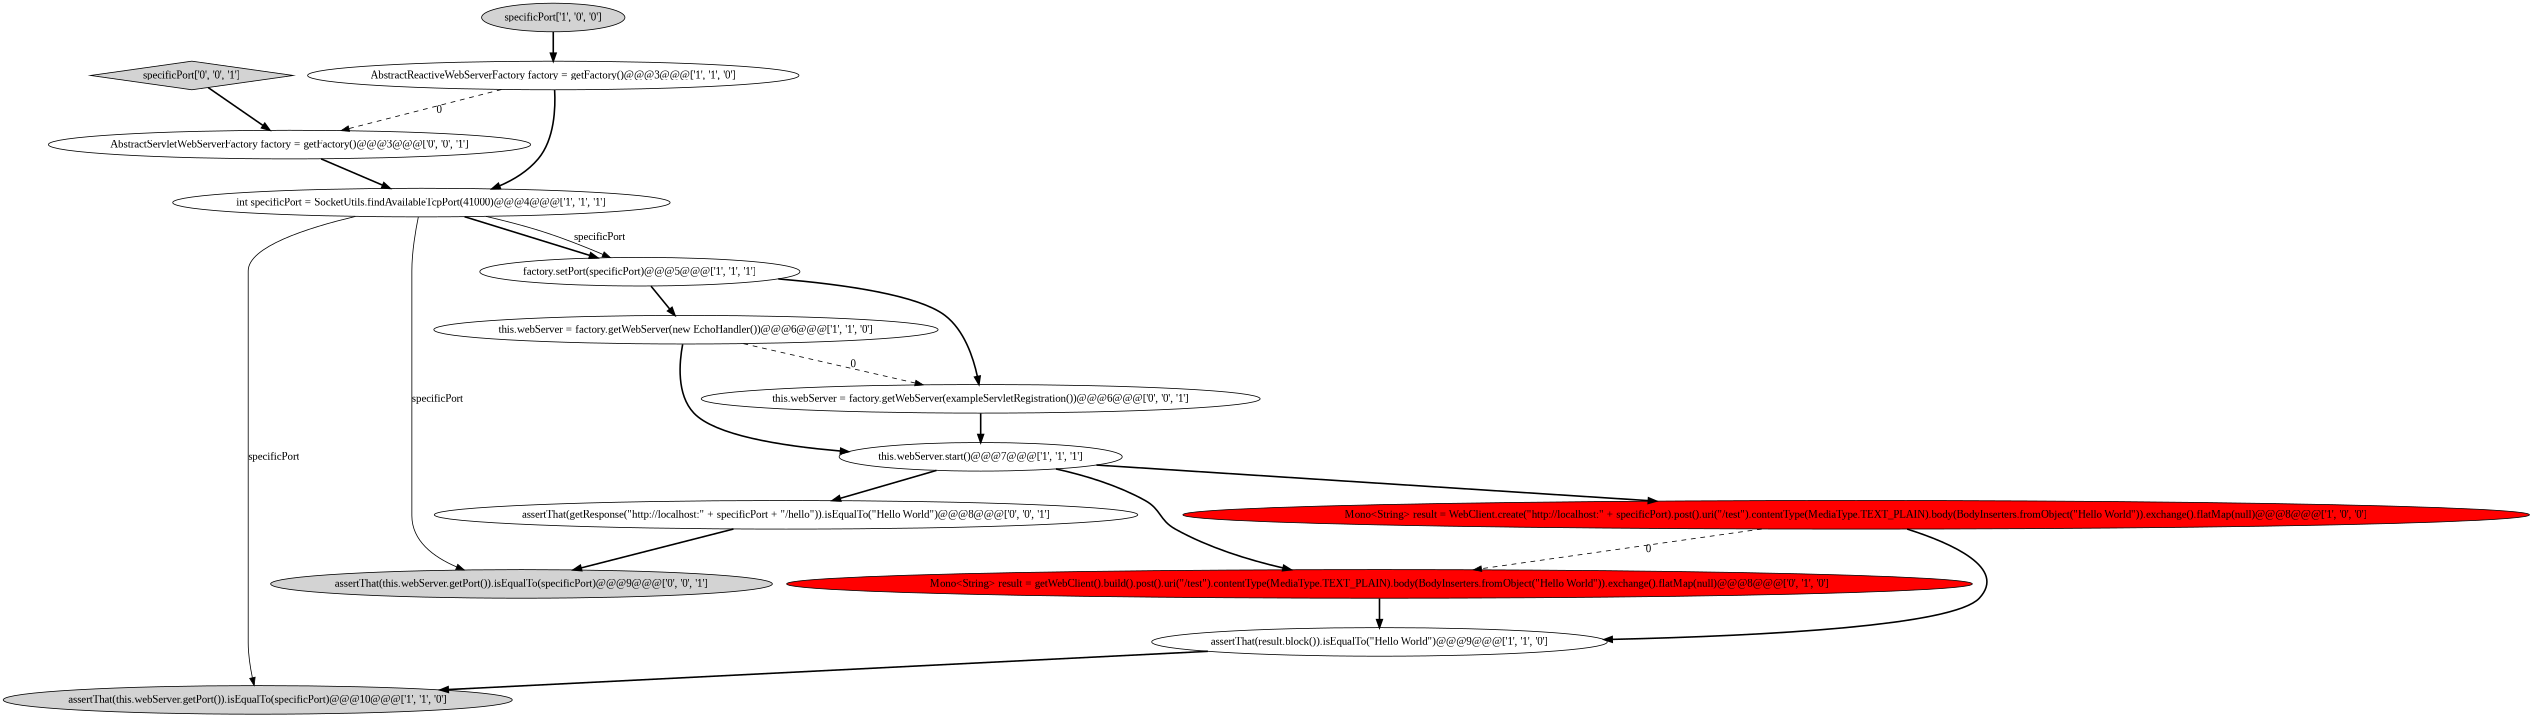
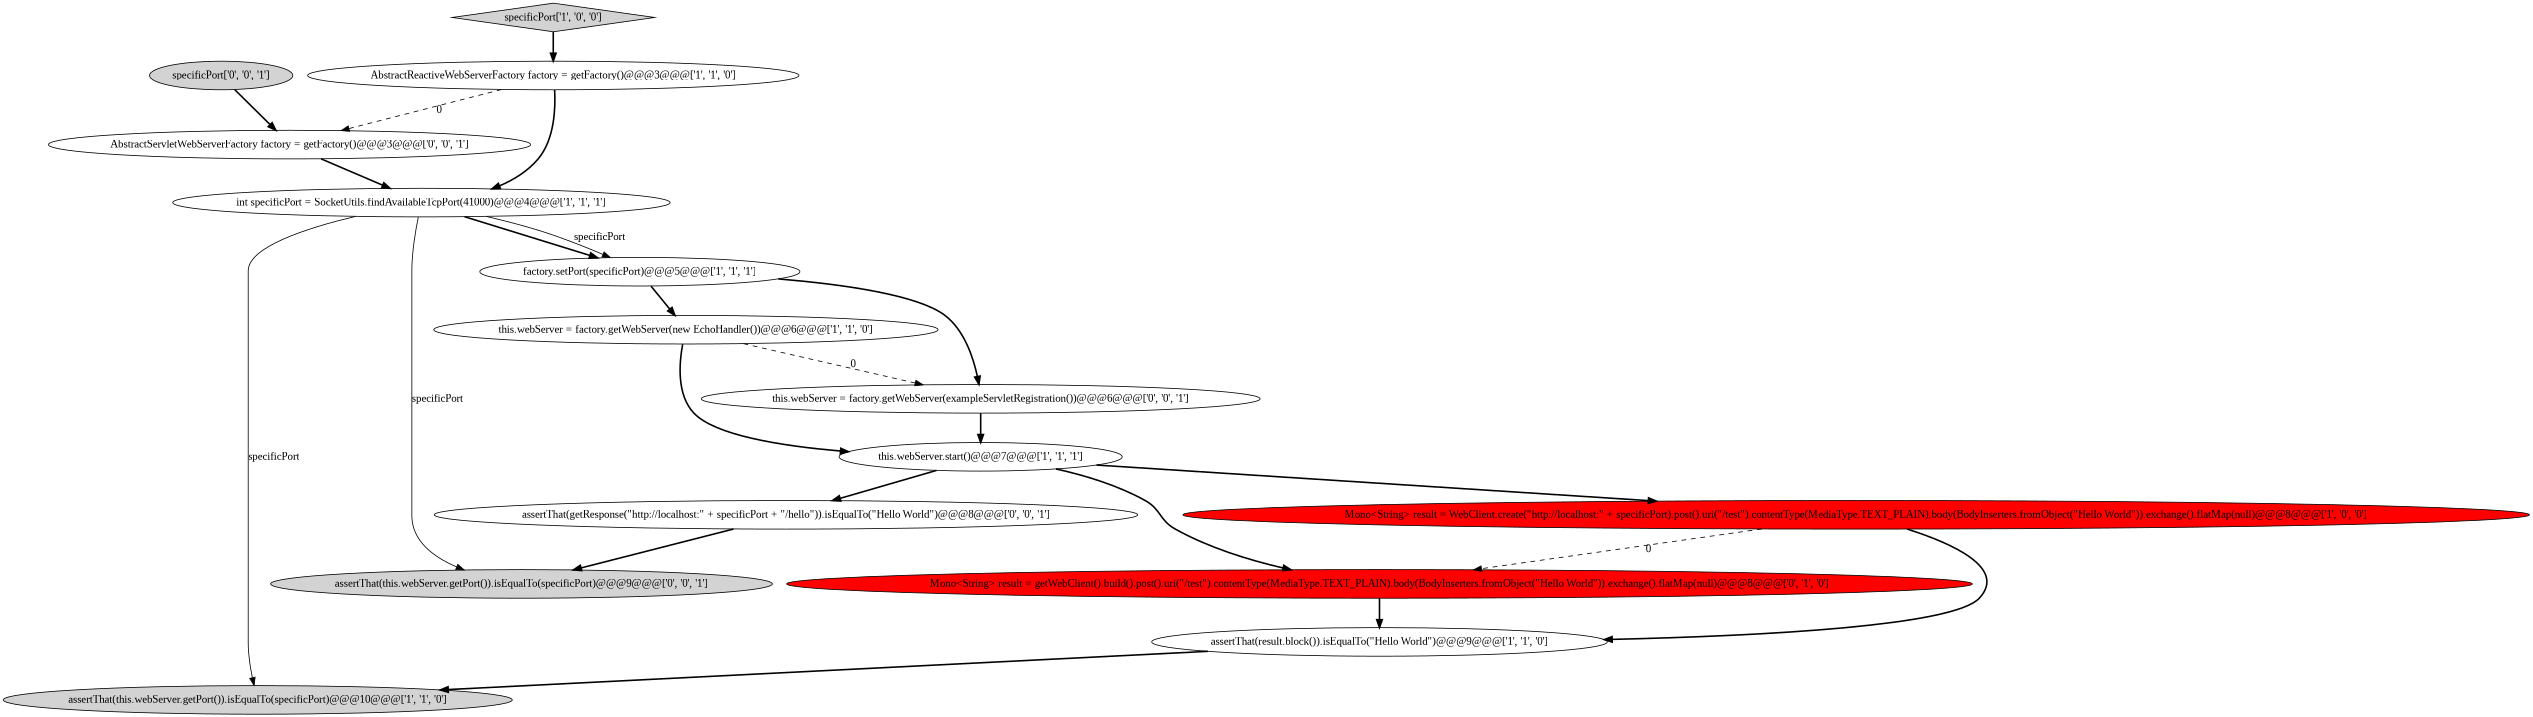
(553, 17) -> (553, 17)
(192, 75) -> (221, 75)
